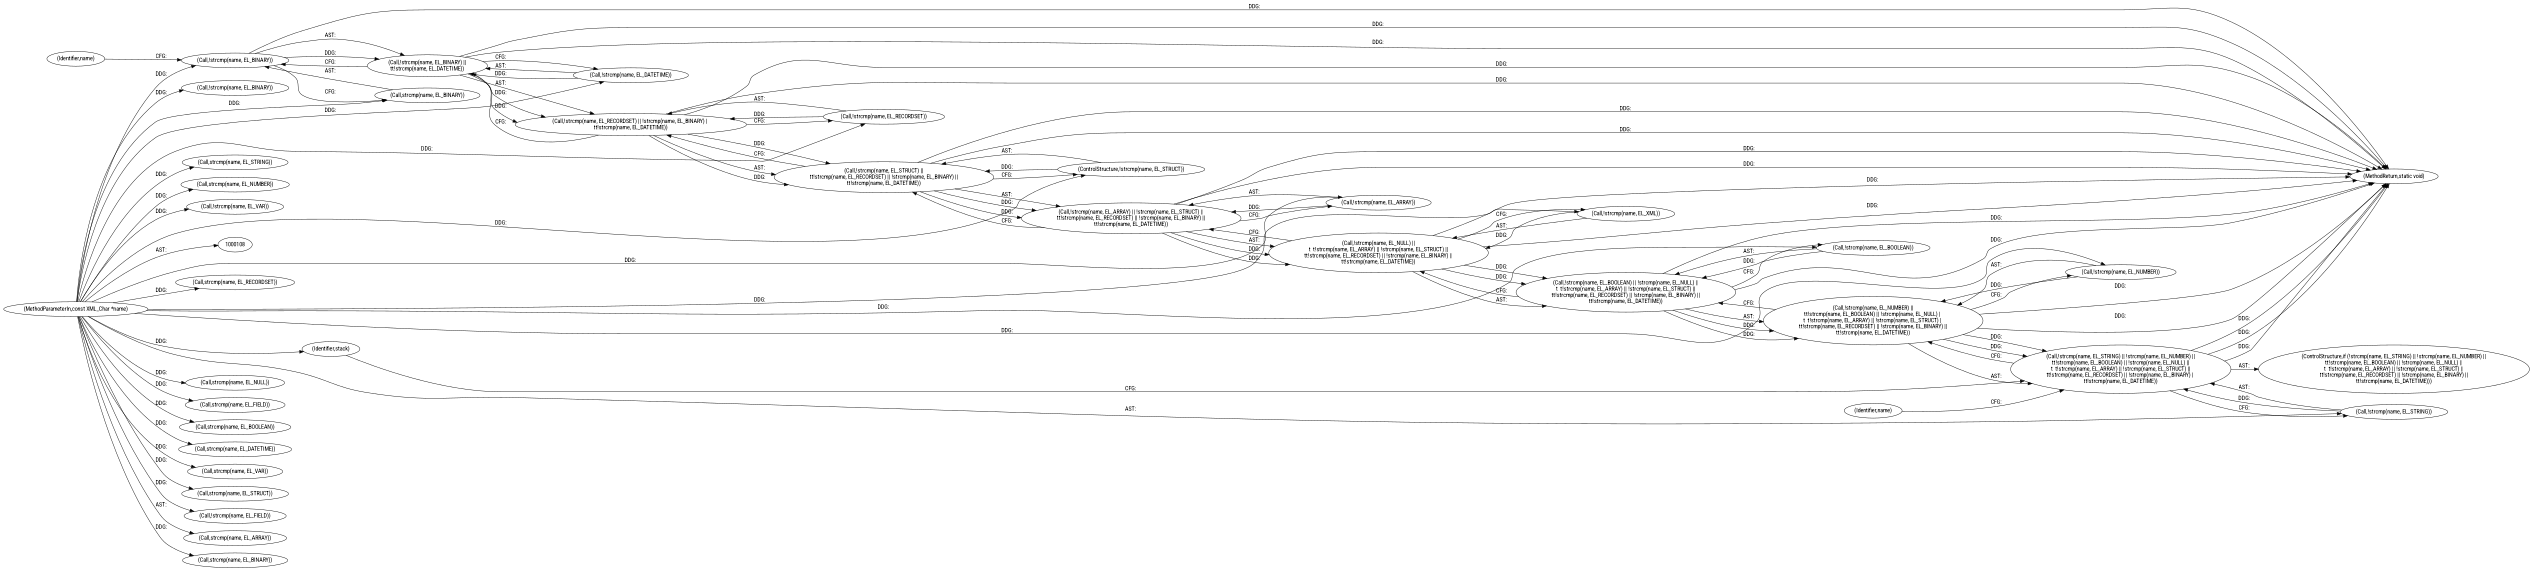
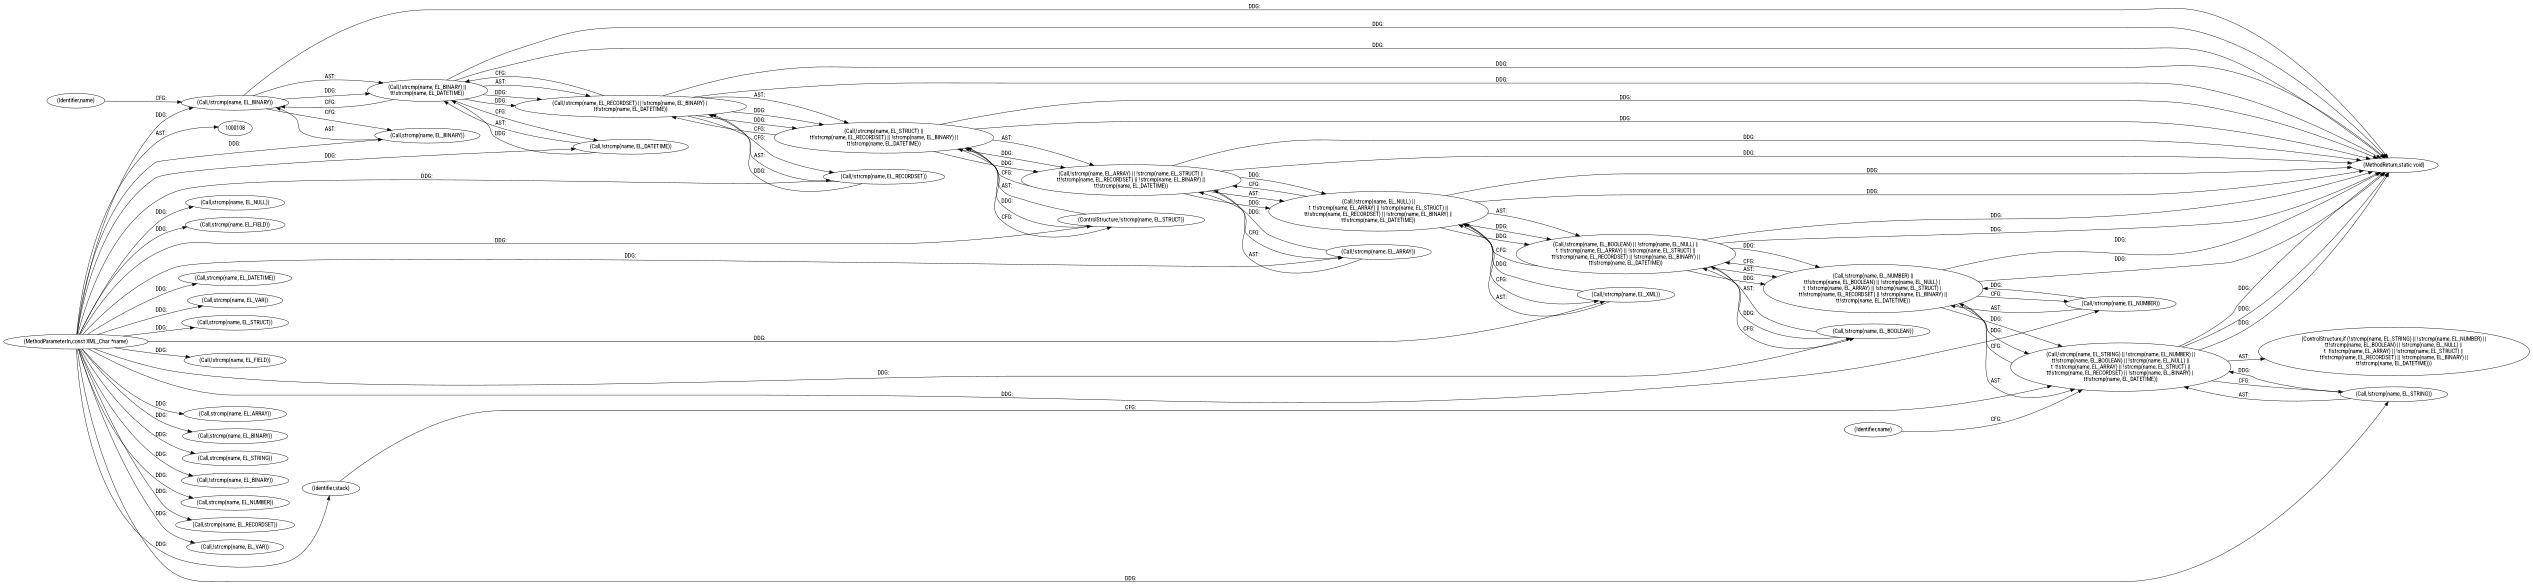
(1131, 409) -> (1131, 579)
(235, 427) -> none
(162, 505) -> (162, 404)
